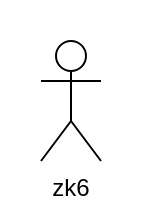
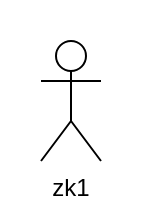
(72, 189) -> (72, 189)
